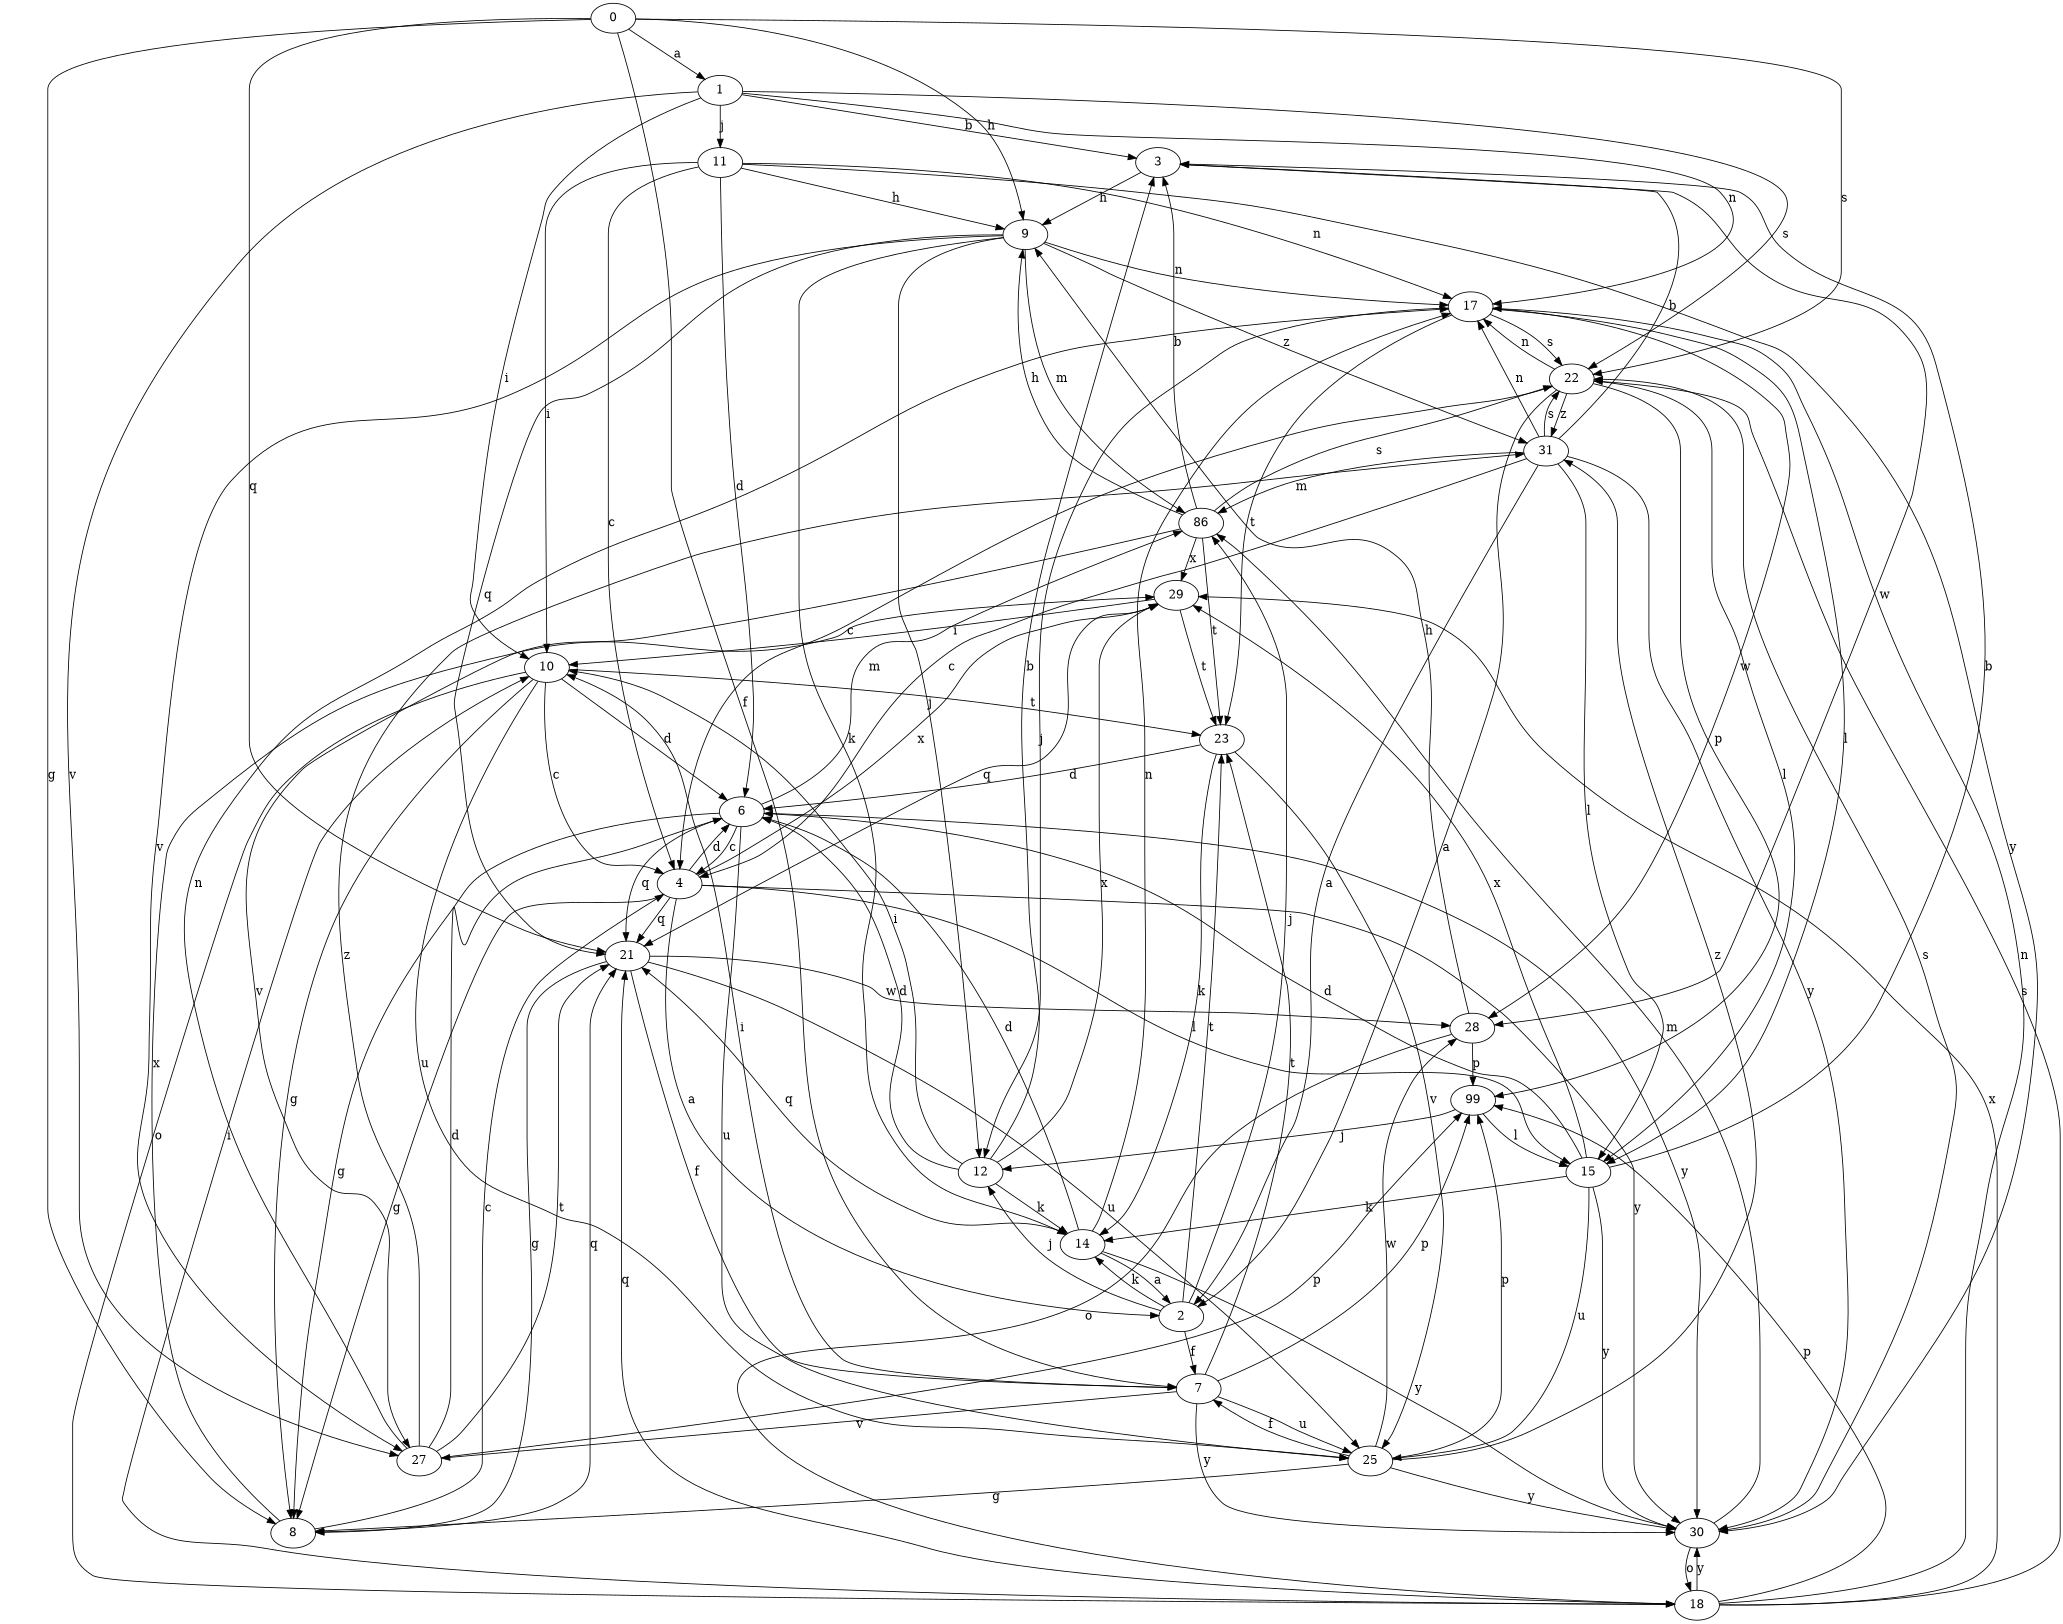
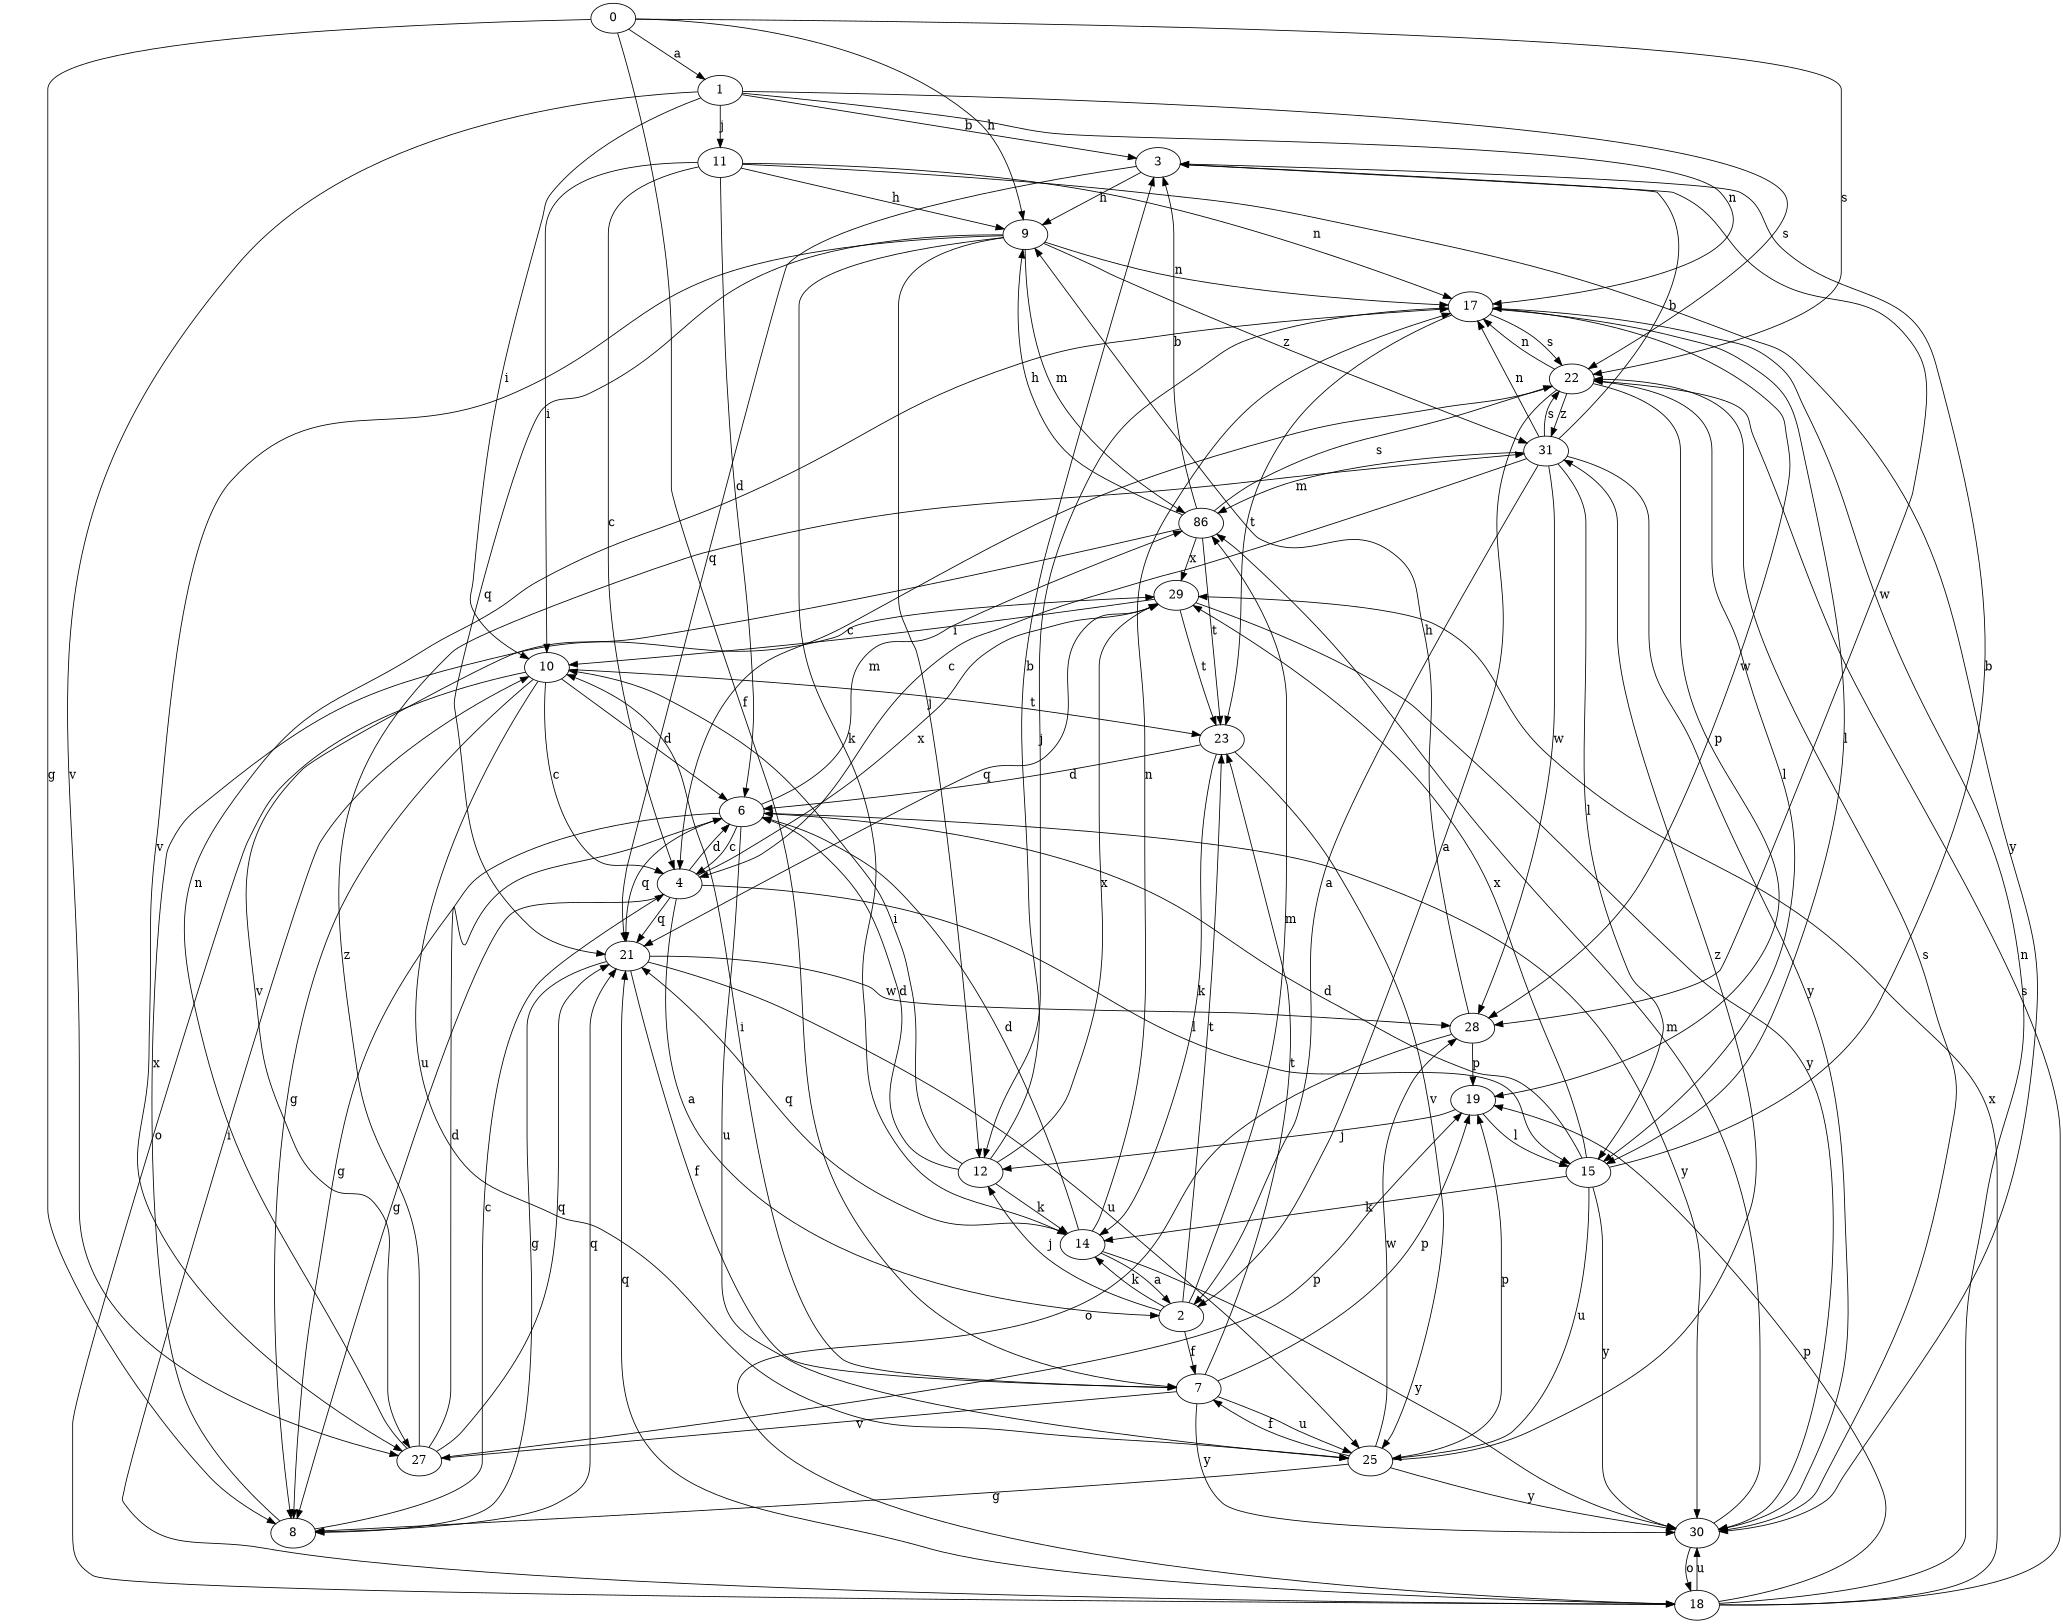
(249, 443) -> (744, 421)
none -> (1553, 741)
(1291, 920) -> (1291, 920)
(1395, 943) -> (1678, 958)
(1473, 1100) -> (1473, 1100)
(562, 1209) -> (562, 1209)
(1701, 1569) -> (1701, 1569)
